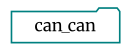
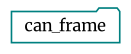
(66, 27) -> (66, 27)
